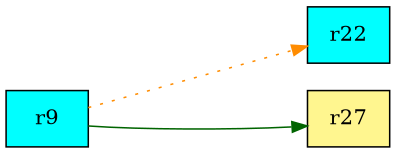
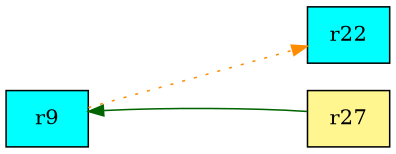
(190, 129) -> (206, 108)
